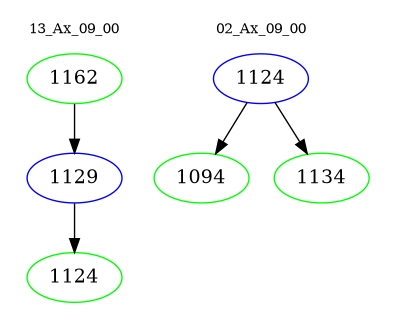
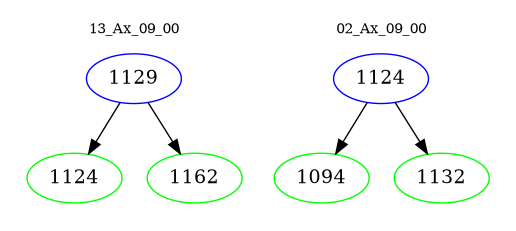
(75, 122) -> (160, 122)
(322, 178) -> (442, 178)
